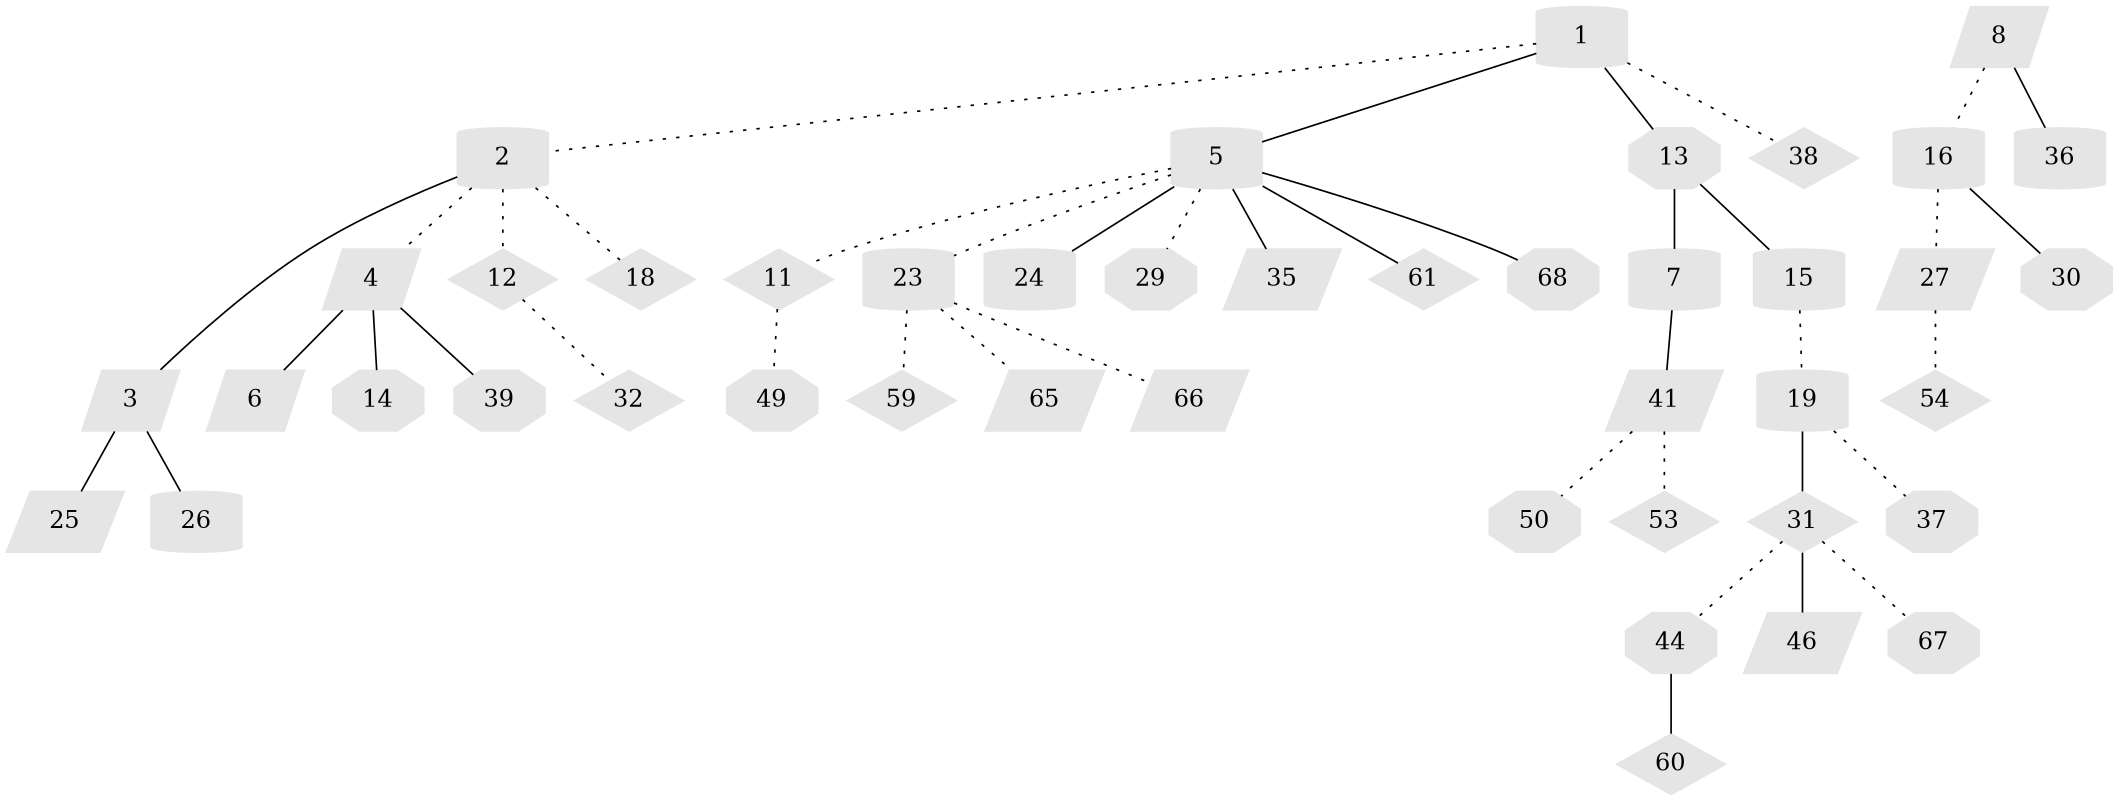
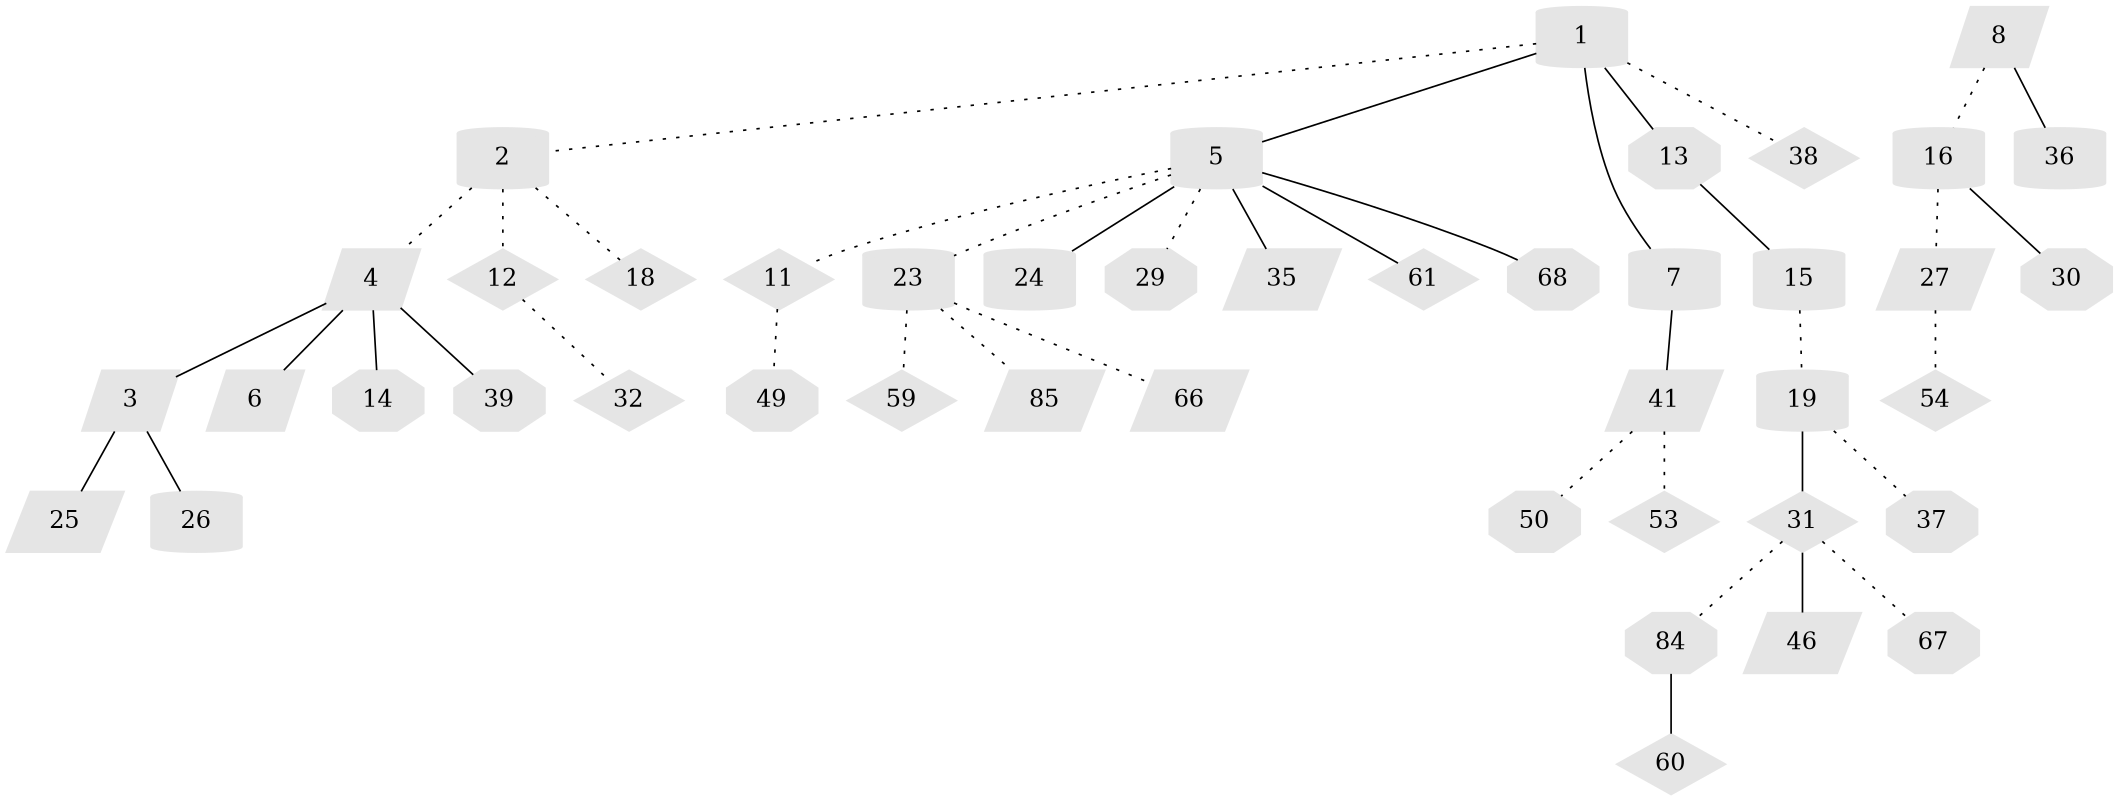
(1674, 219) -> (1605, 163)
(298, 257) -> (251, 340)
(1045, 401) -> (1045, 401)
(1671, 643) -> (1671, 643)
